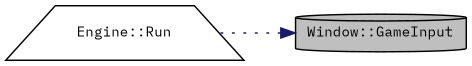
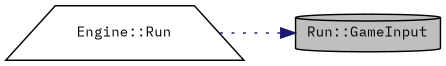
(381, 33) -> (368, 33)
